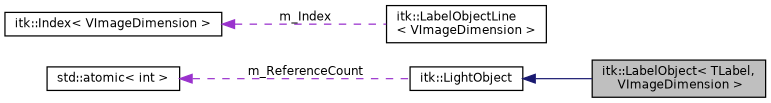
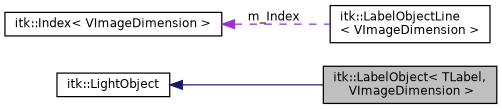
(113, 79) -> none
